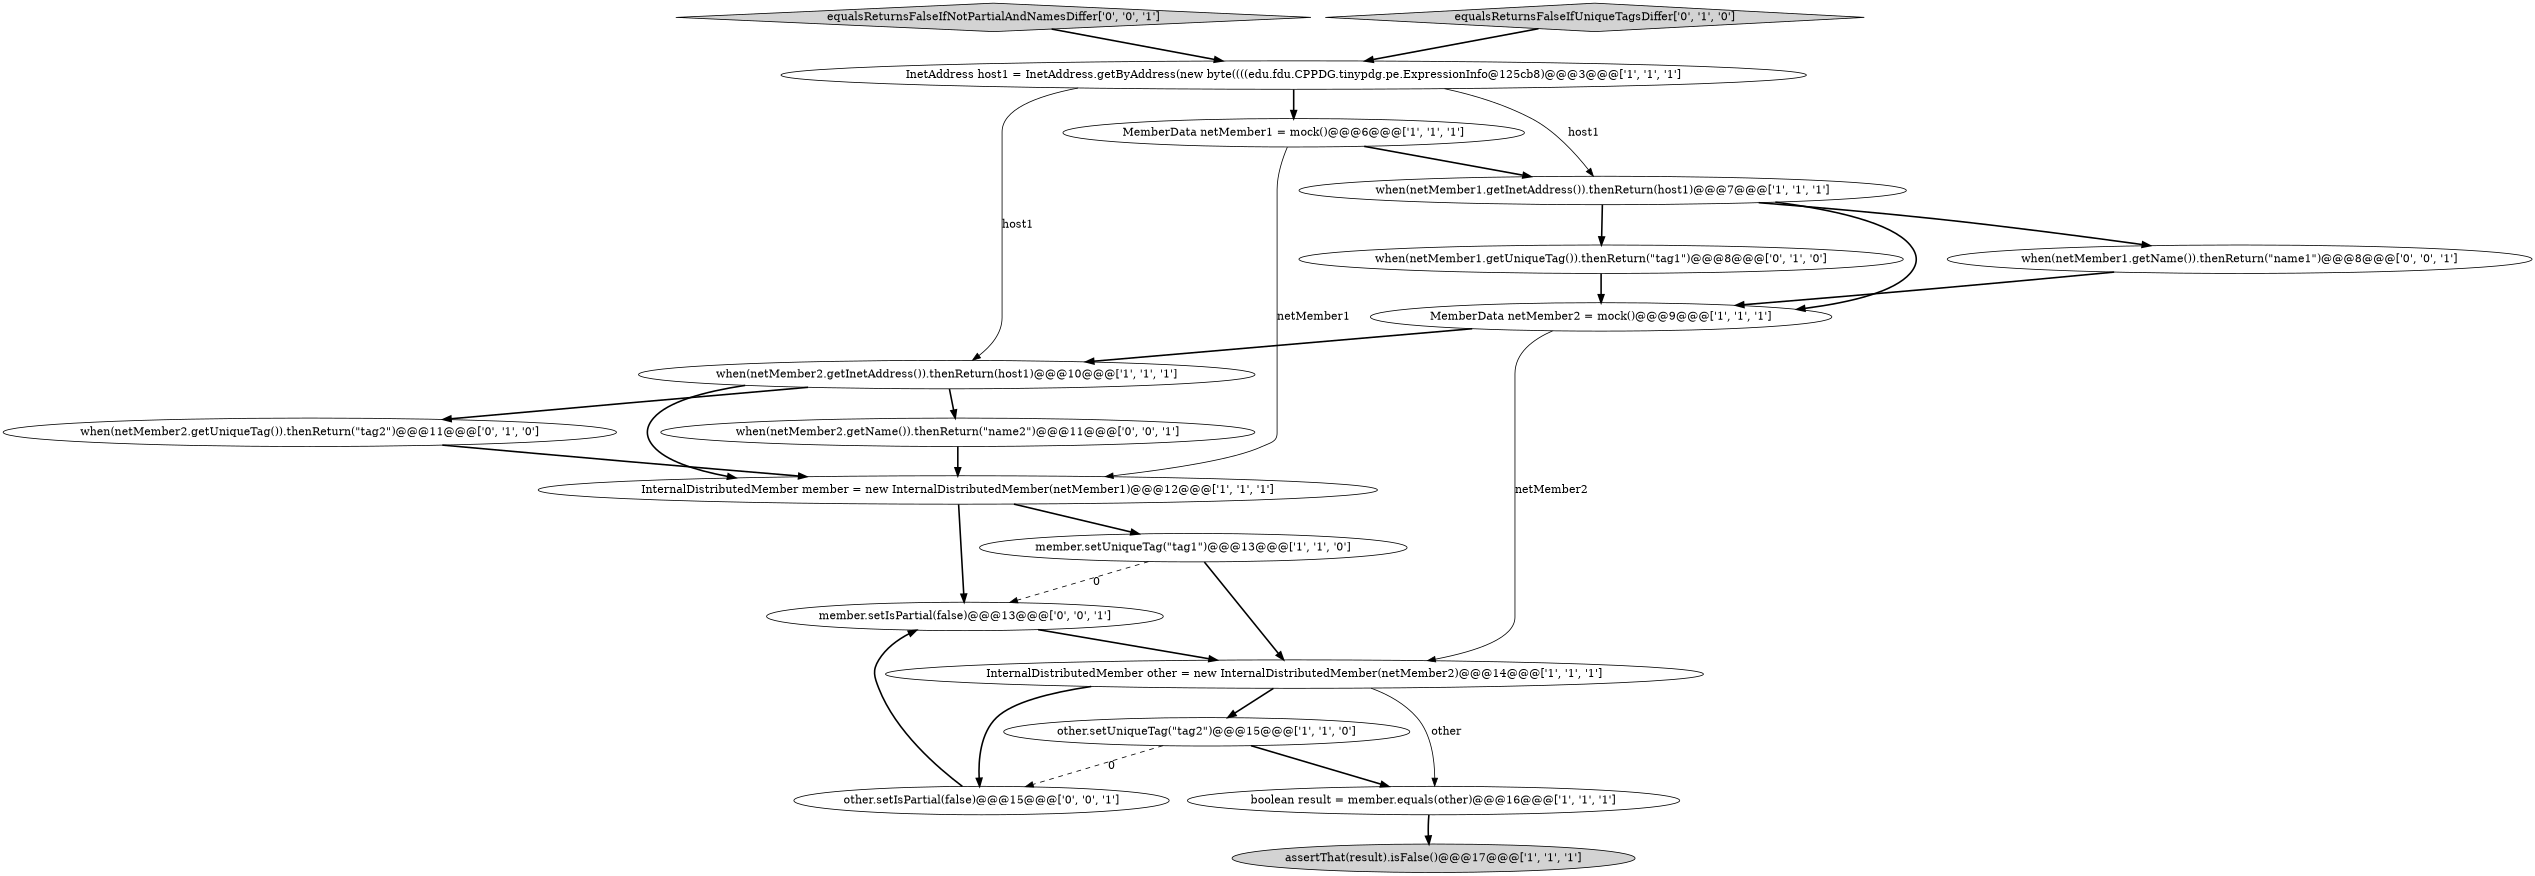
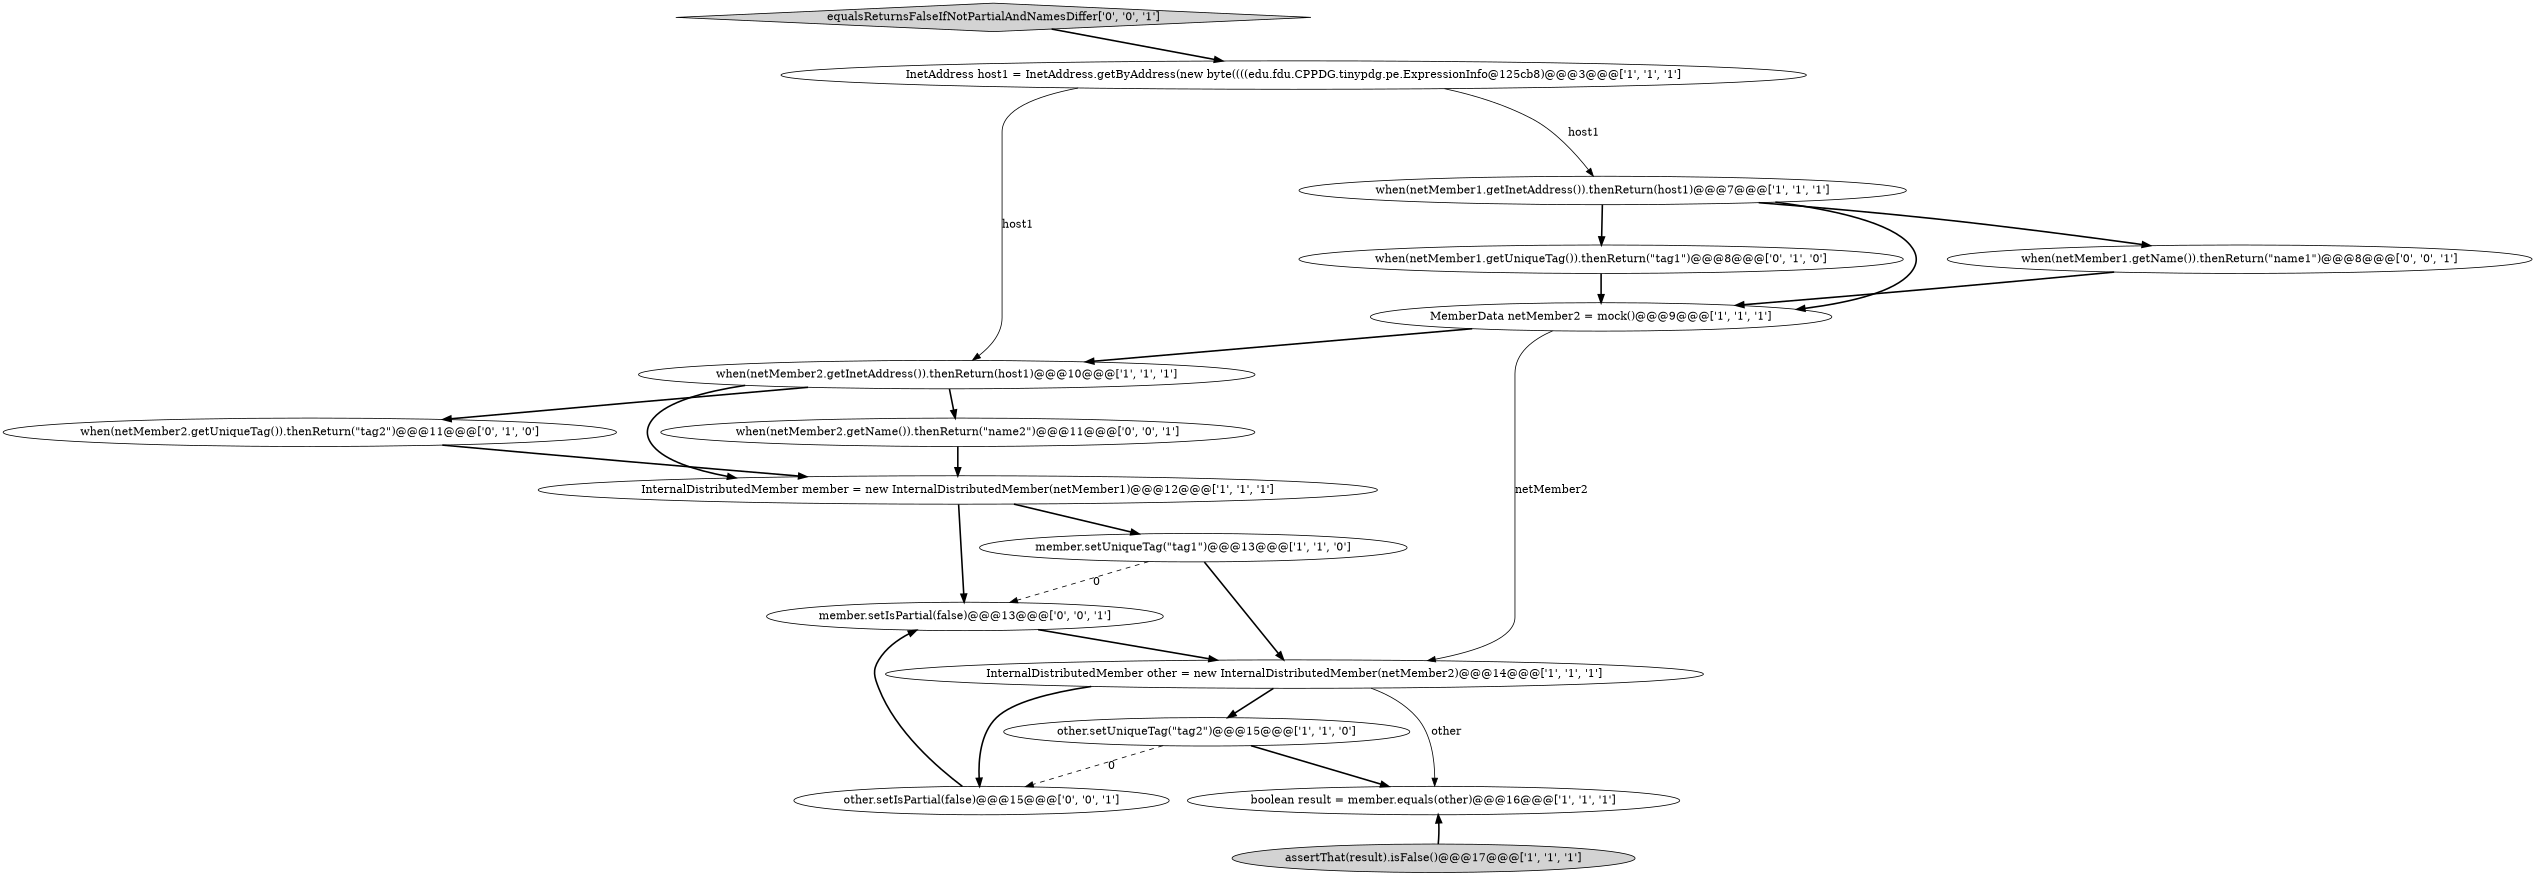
(1595, 17) -> none
(1294, 133) -> none
(1428, 825) -> (1439, 833)
